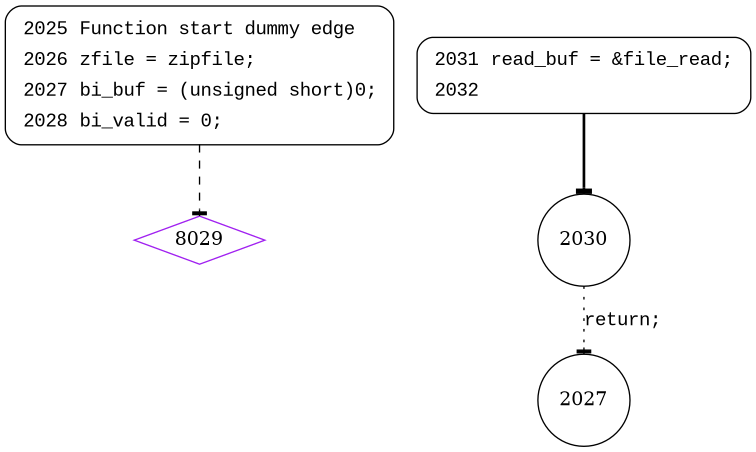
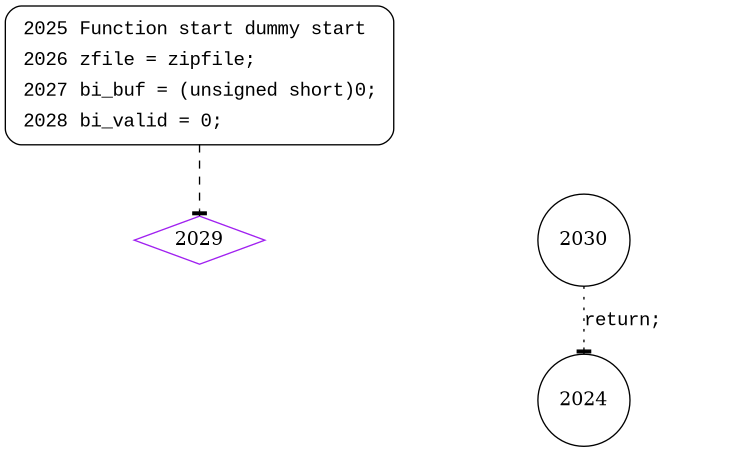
(218, 29) -> (223, 29)
(584, 75) -> none
(200, 240) -> (200, 240)
(584, 400) -> (584, 400)
